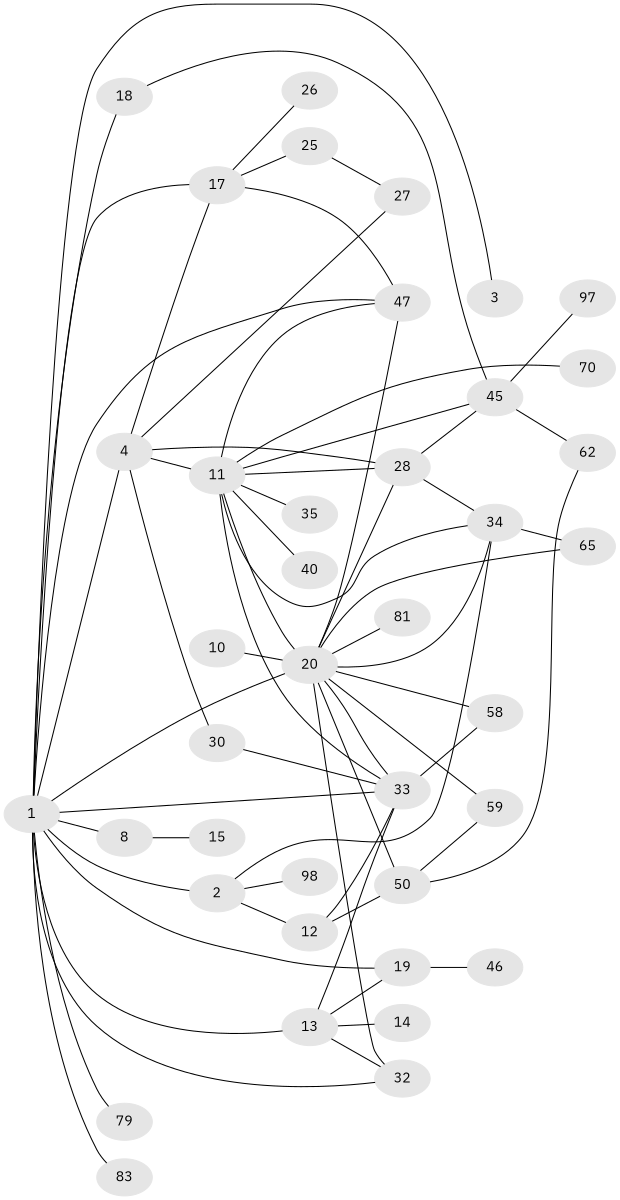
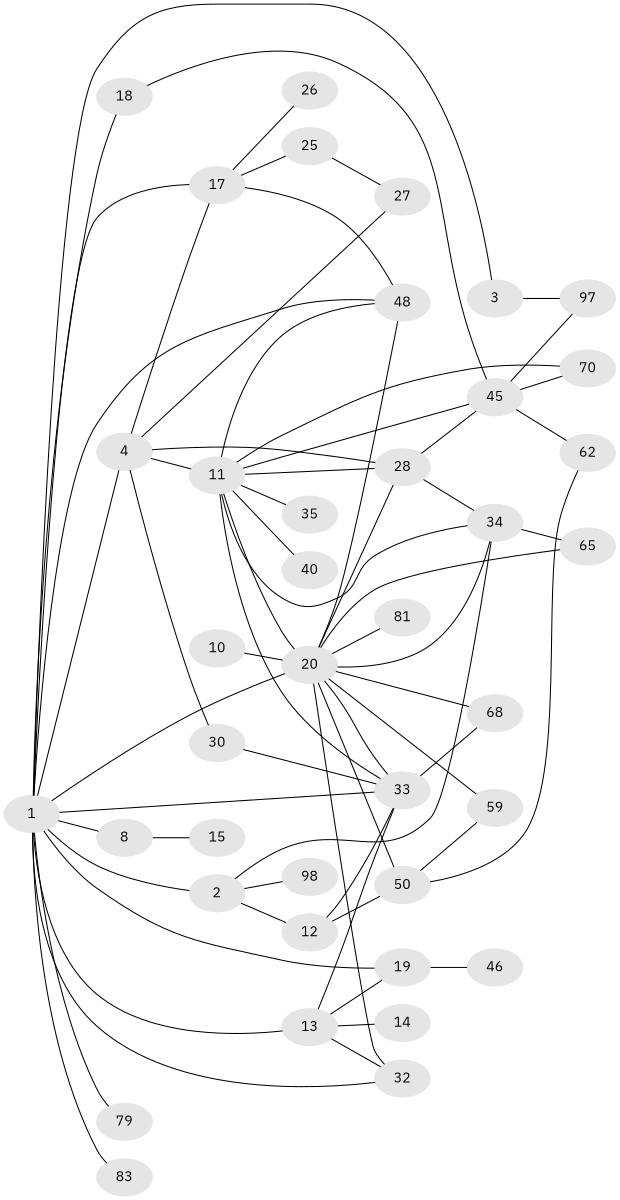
none -> (542, 298)
(402, 303) -> (402, 303)
none -> (541, 383)
(495, 713) -> (495, 713)
